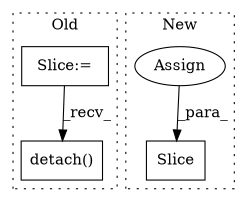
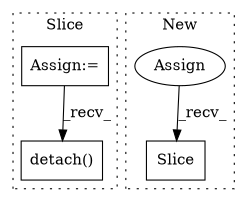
(65, 25) -> (65, 25)
(65, 66) -> (65, 66)
(203, 113) -> (203, 113)
